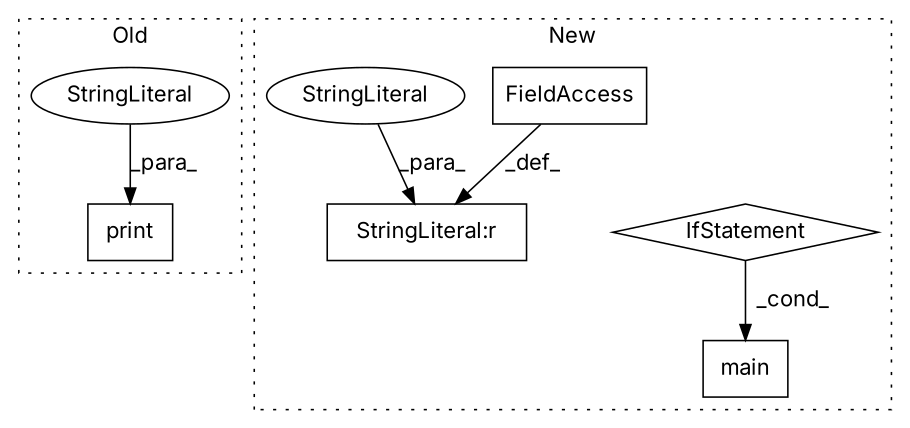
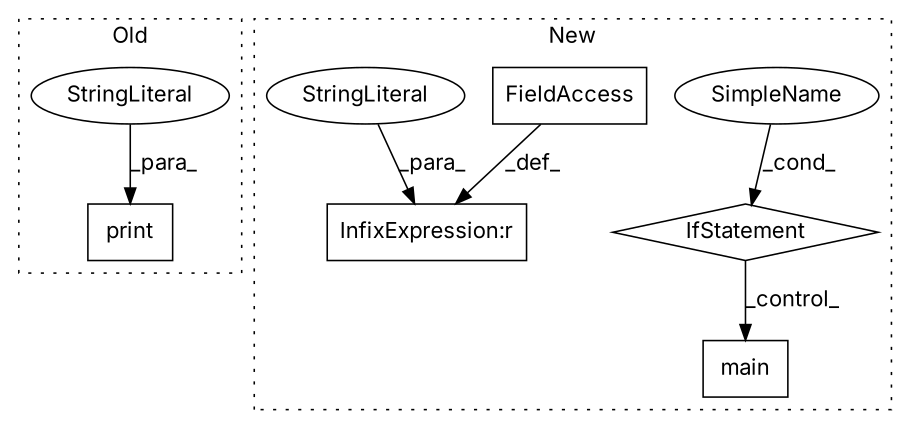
none -> (777, 96)
(427, 232) -> (427, 232)
(793, 301) -> (793, 301)
